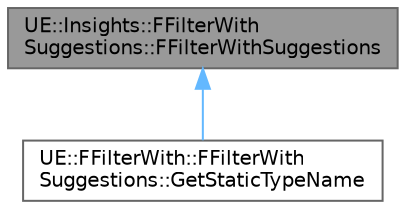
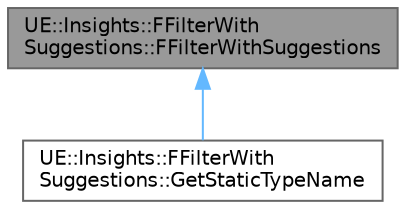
(203, 171) -> (203, 171)
